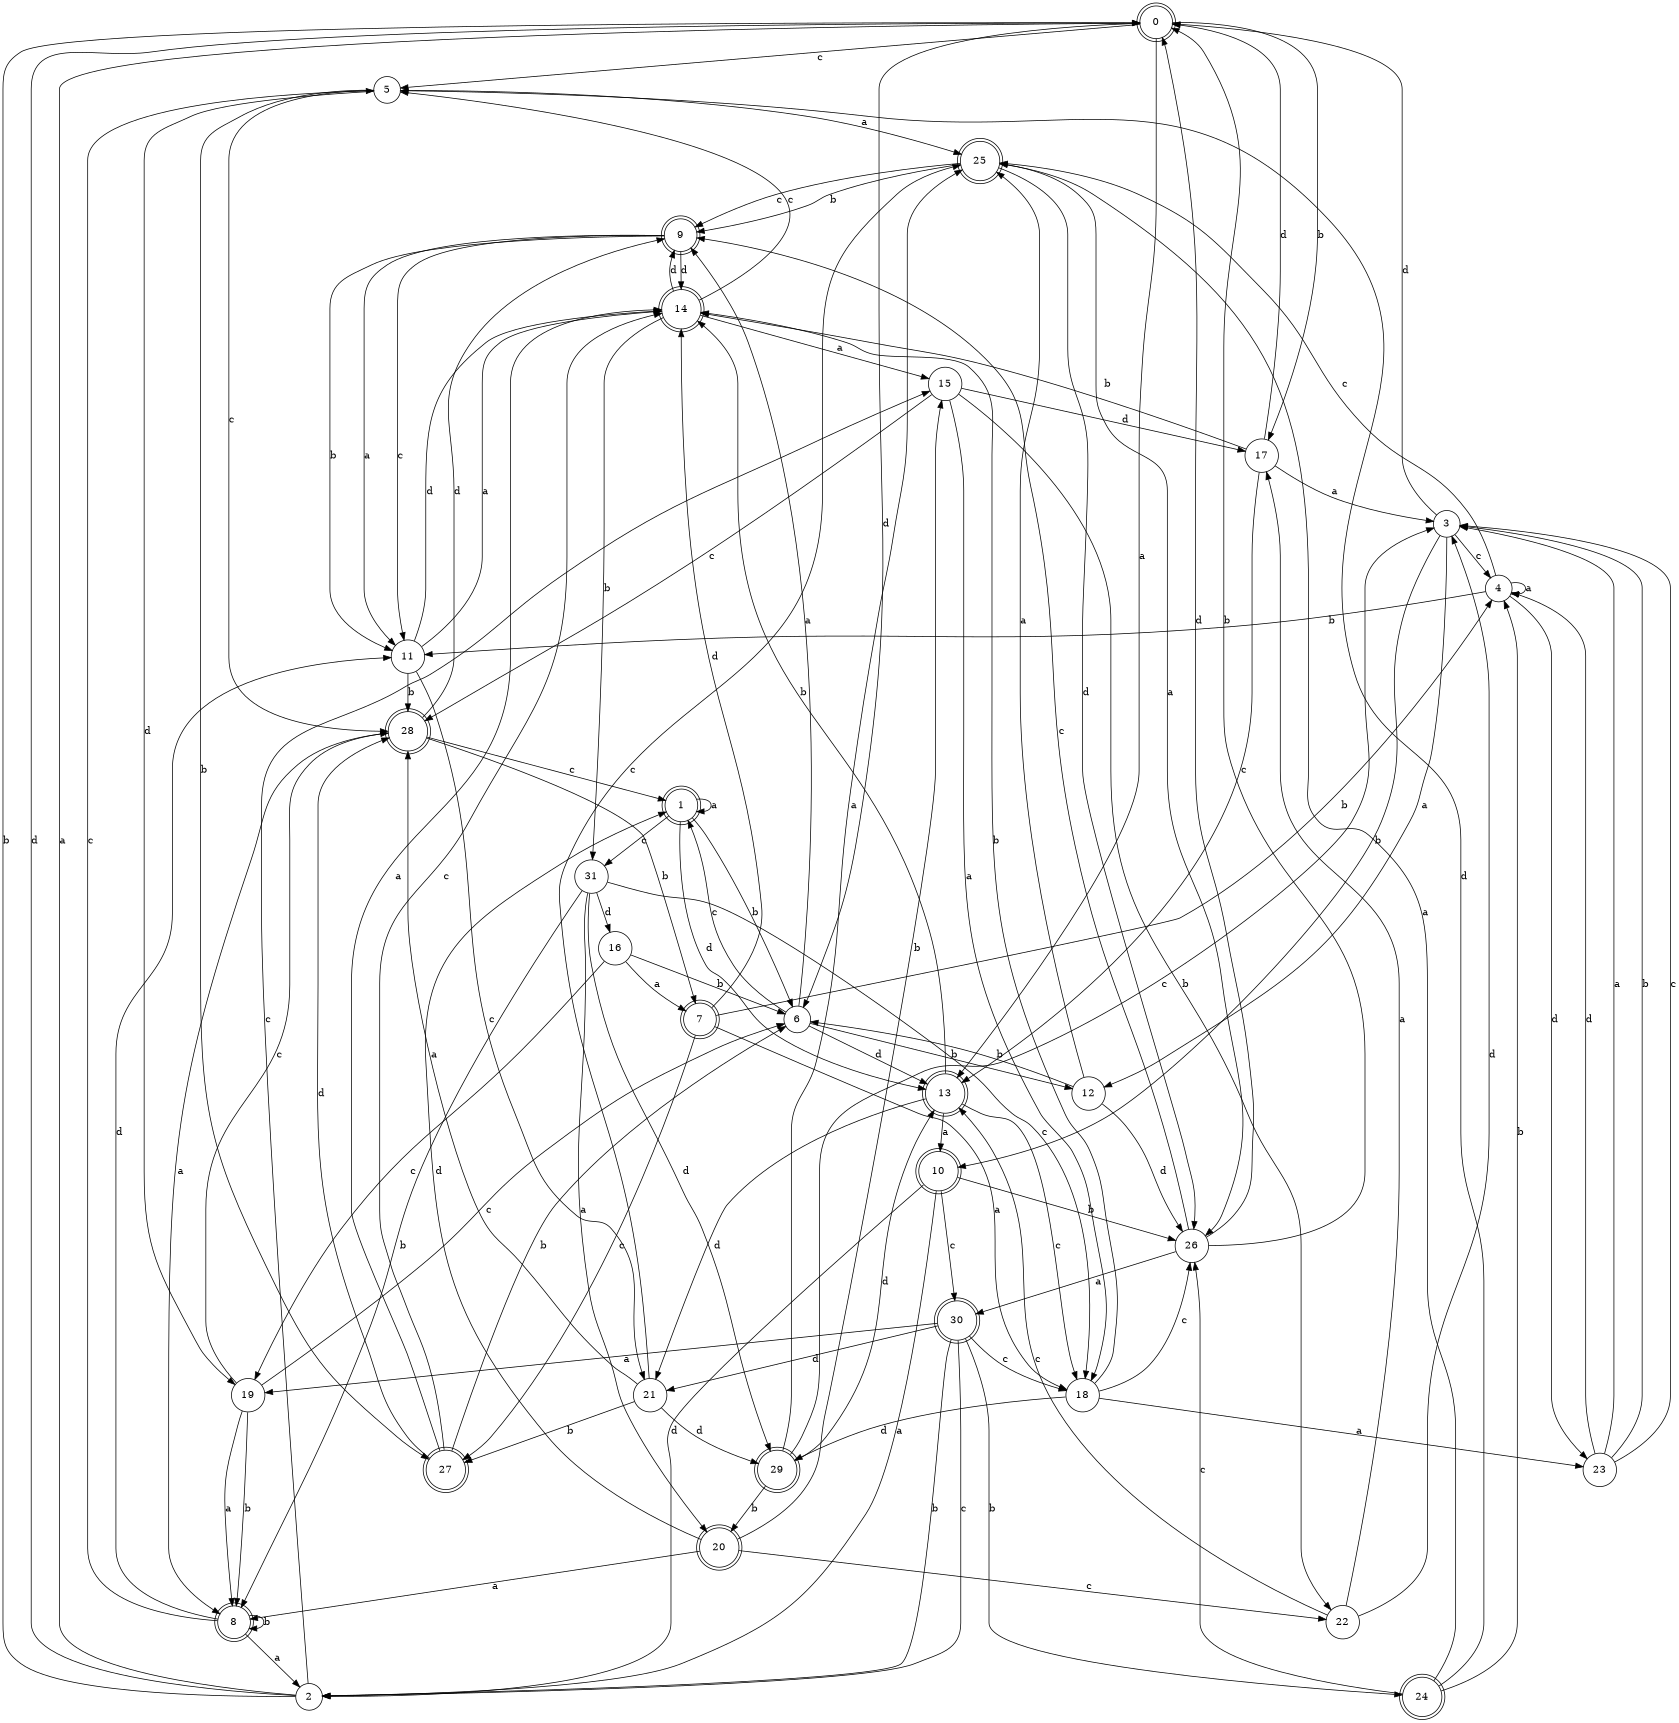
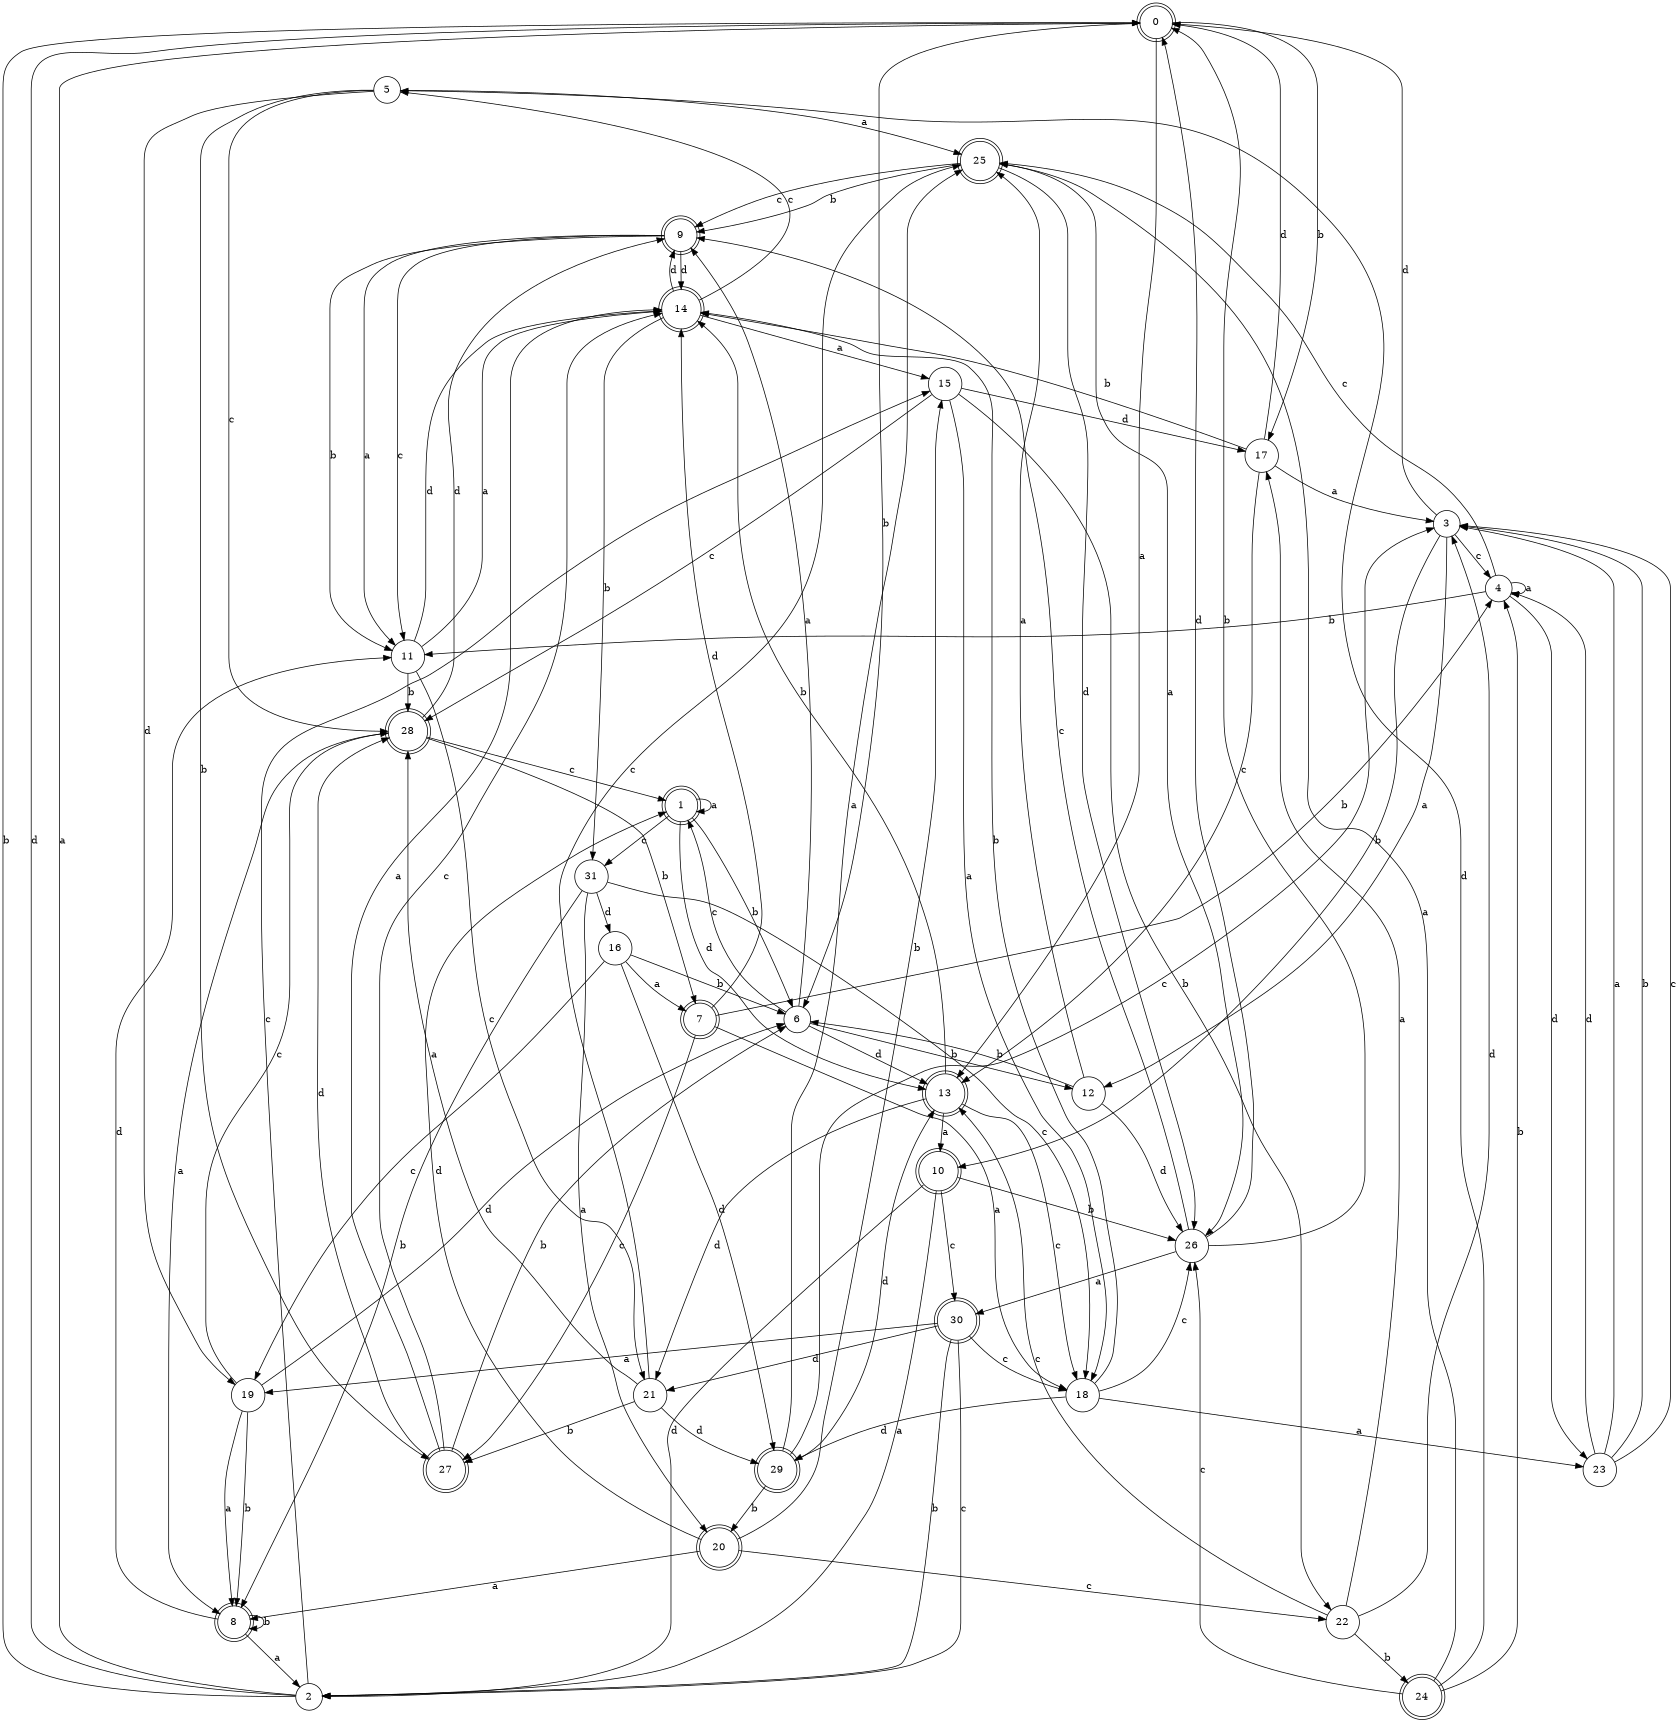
(774, 56) -> none
(886, 524) -> (886, 524)
(88, 786) -> none
(672, 1169) -> (713, 1199)
(489, 1210) -> (489, 1210)
(1045, 1652) -> (1379, 1656)
